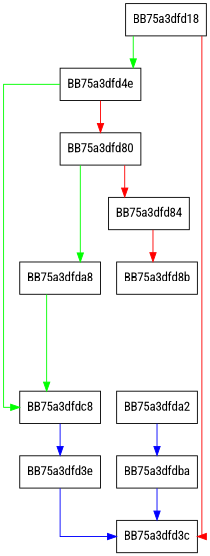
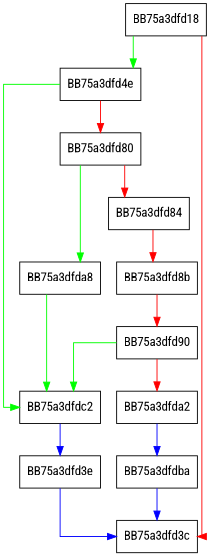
none -> (157, 343)
(60, 407) -> (60, 407)
